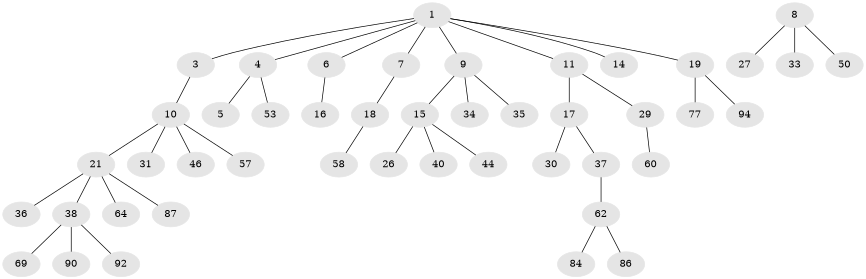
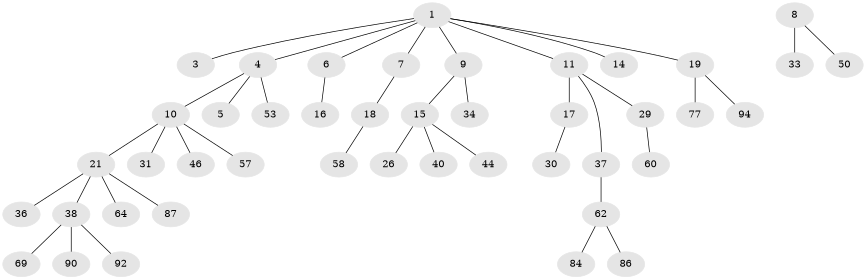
(745, 65) -> none
(183, 90) -> (214, 90)
(519, 115) -> none
(585, 140) -> (597, 112)
